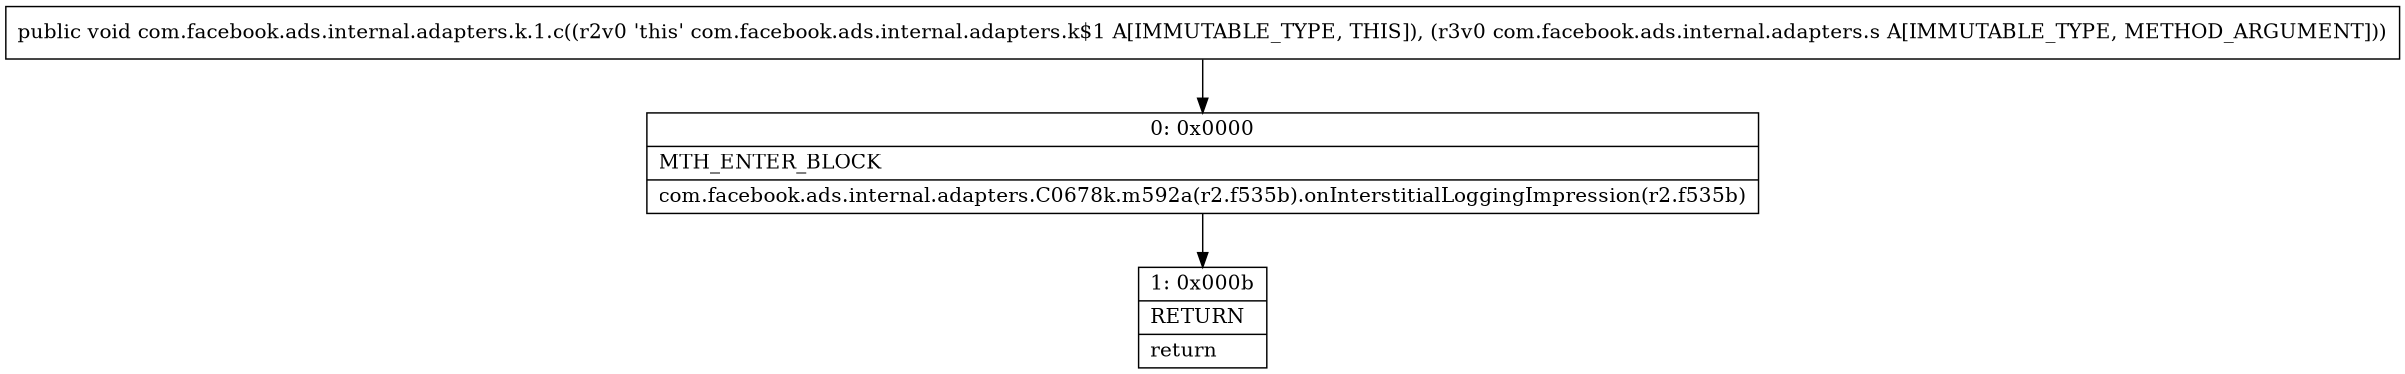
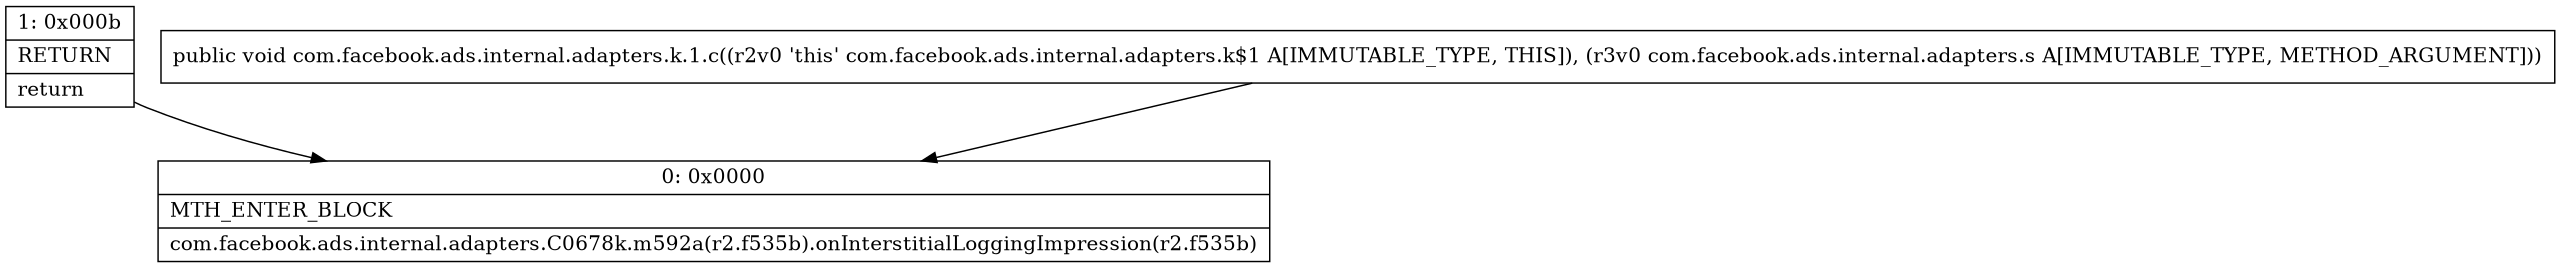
(1203, 233) -> (222, 134)
